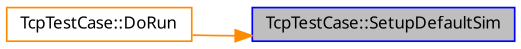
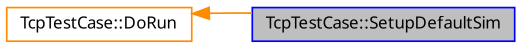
(214, 36) -> (231, 13)
